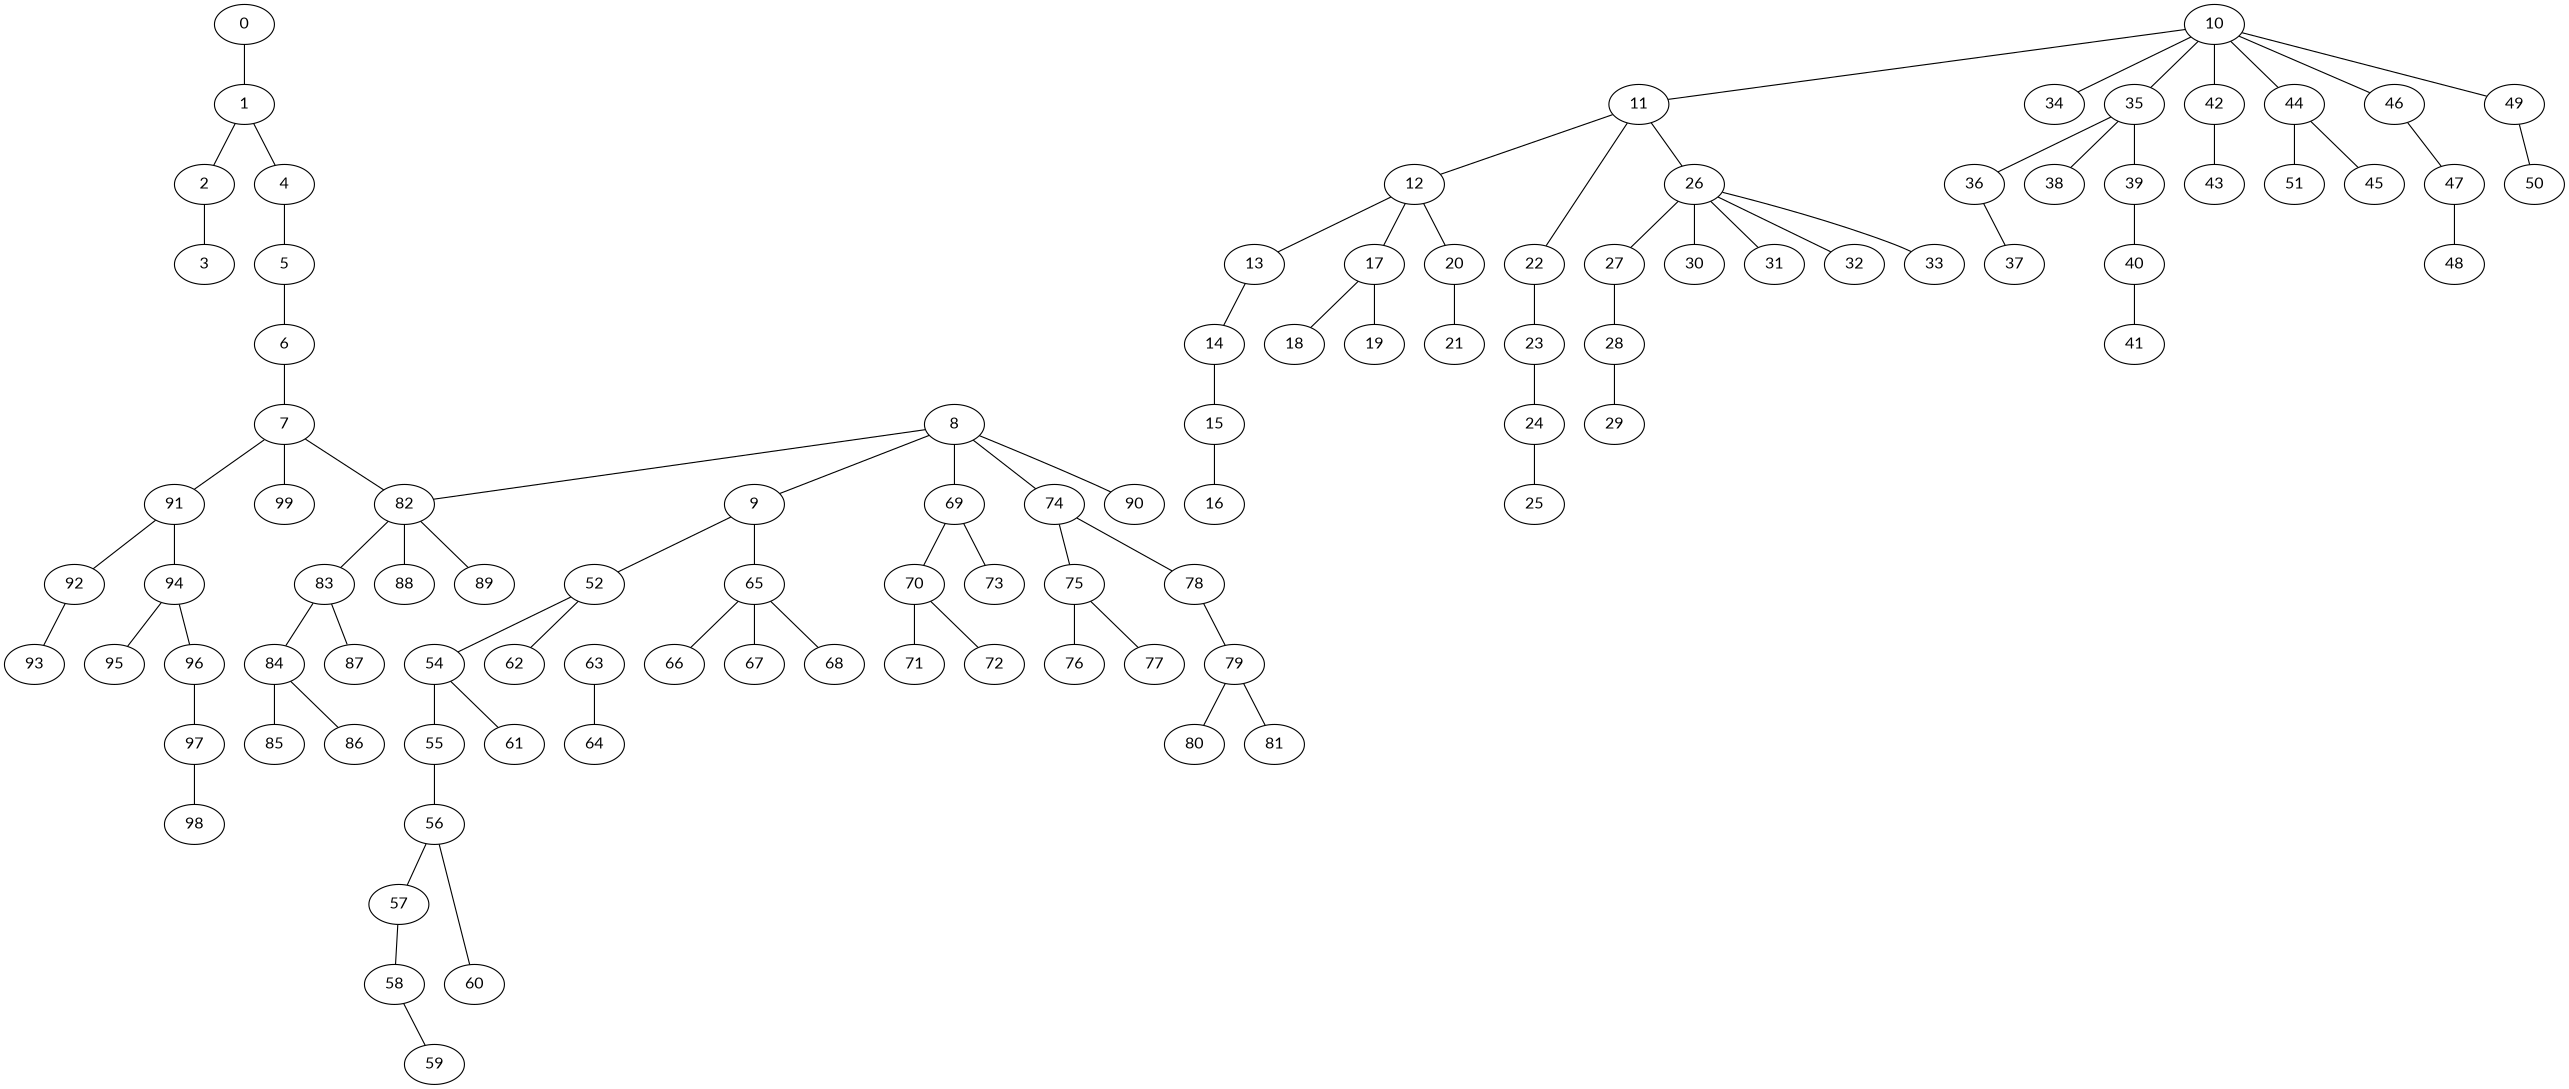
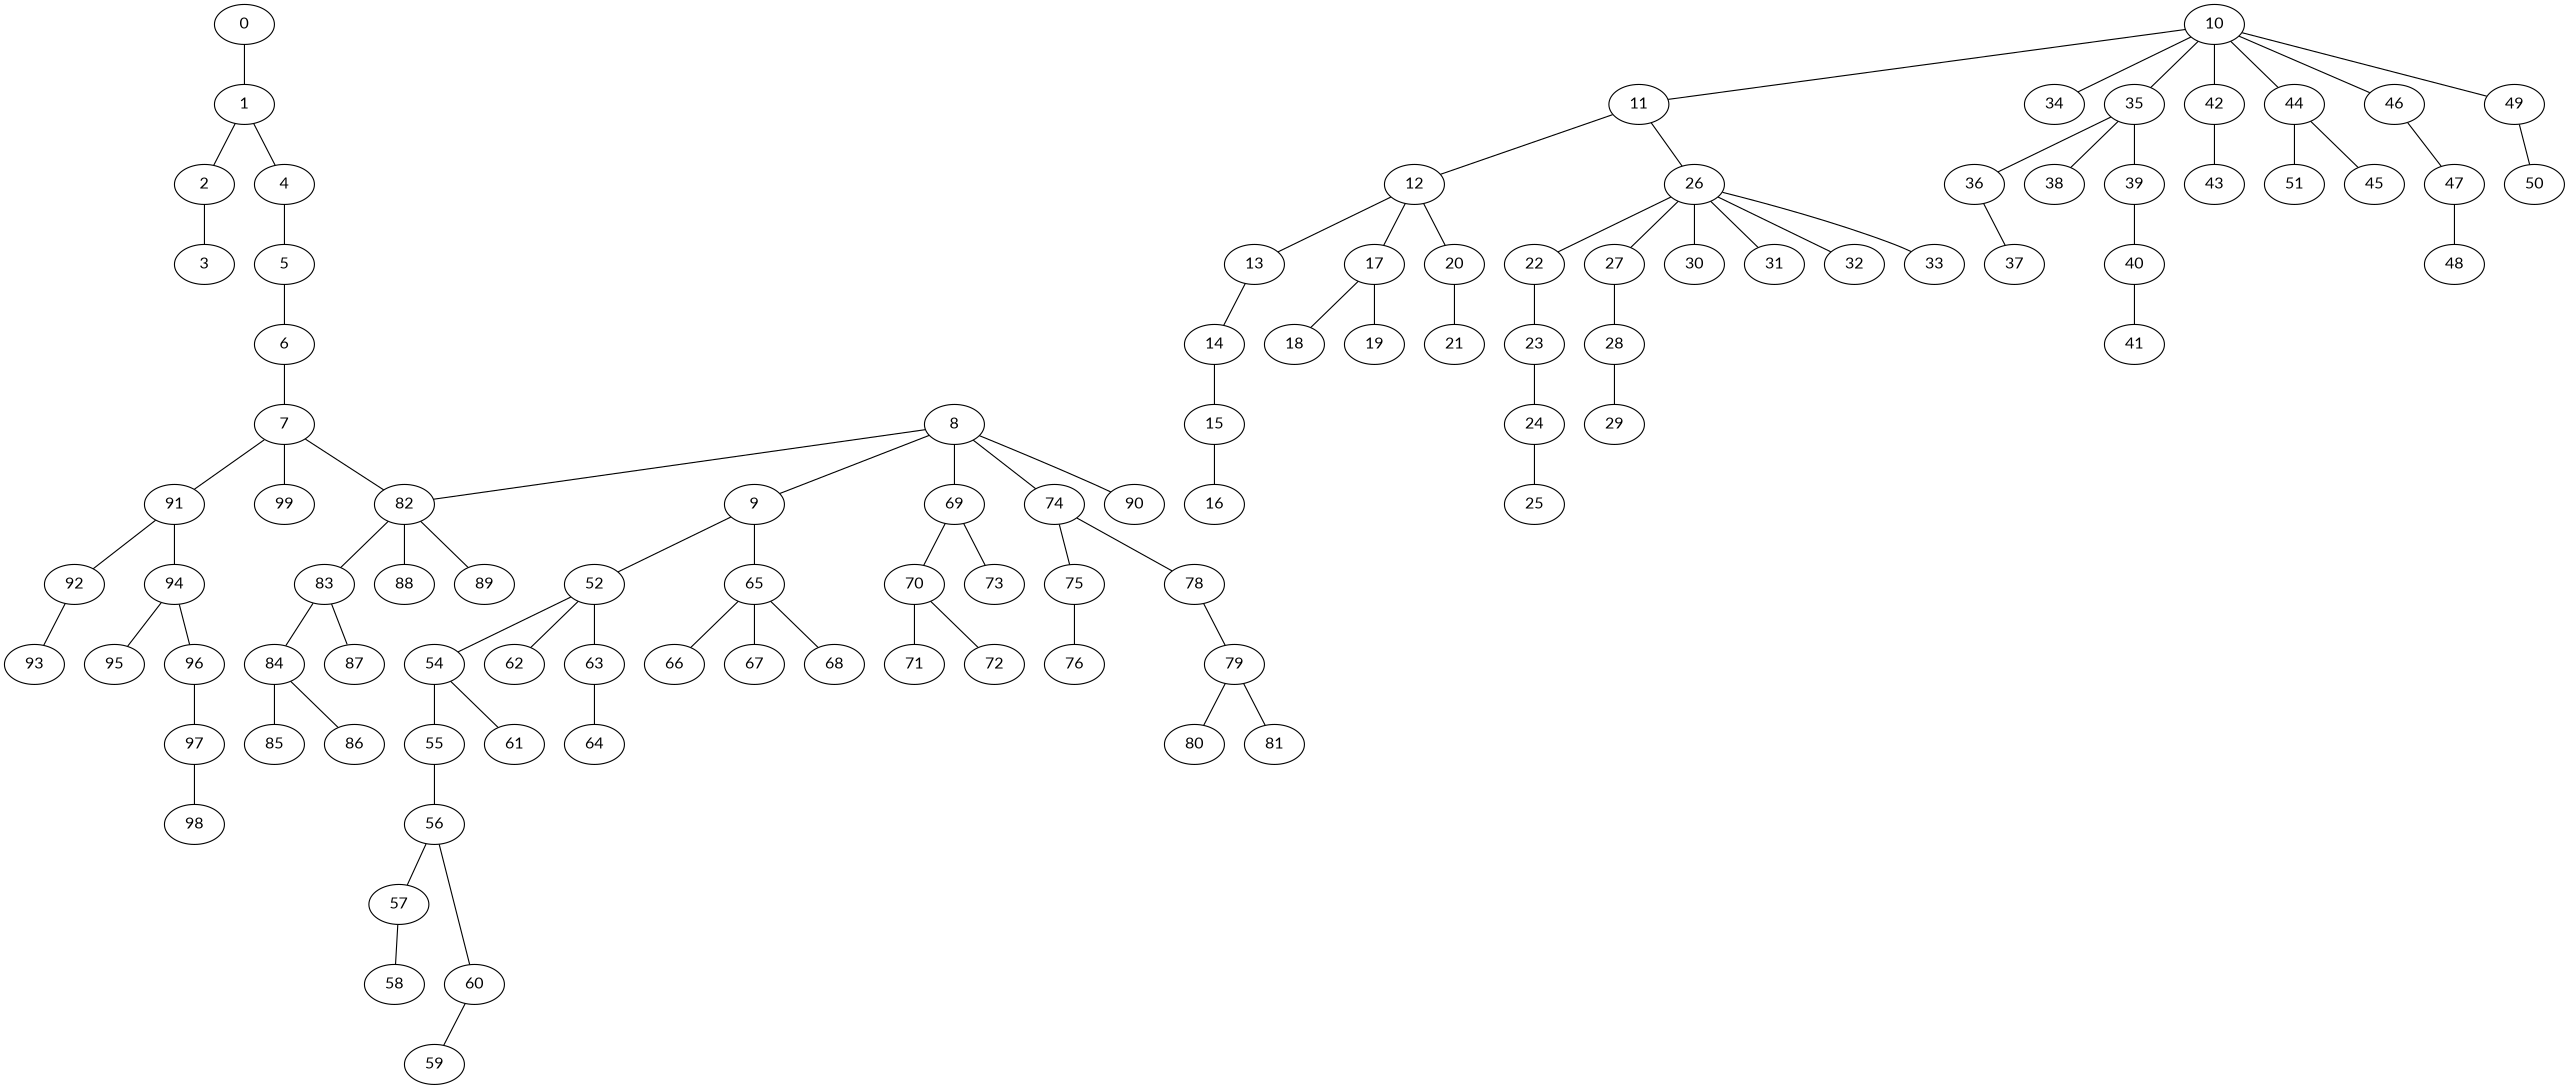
(1587, 184) -> (1614, 224)
none -> (594, 625)
(1154, 664) -> none
(414, 1024) -> (454, 1024)
